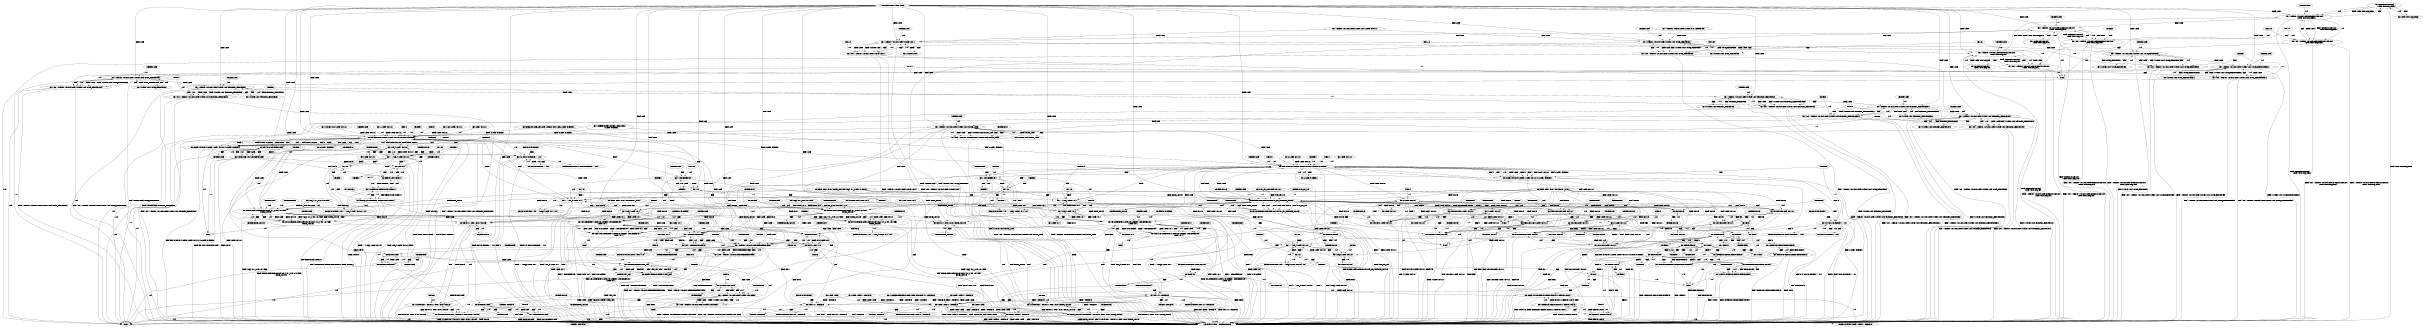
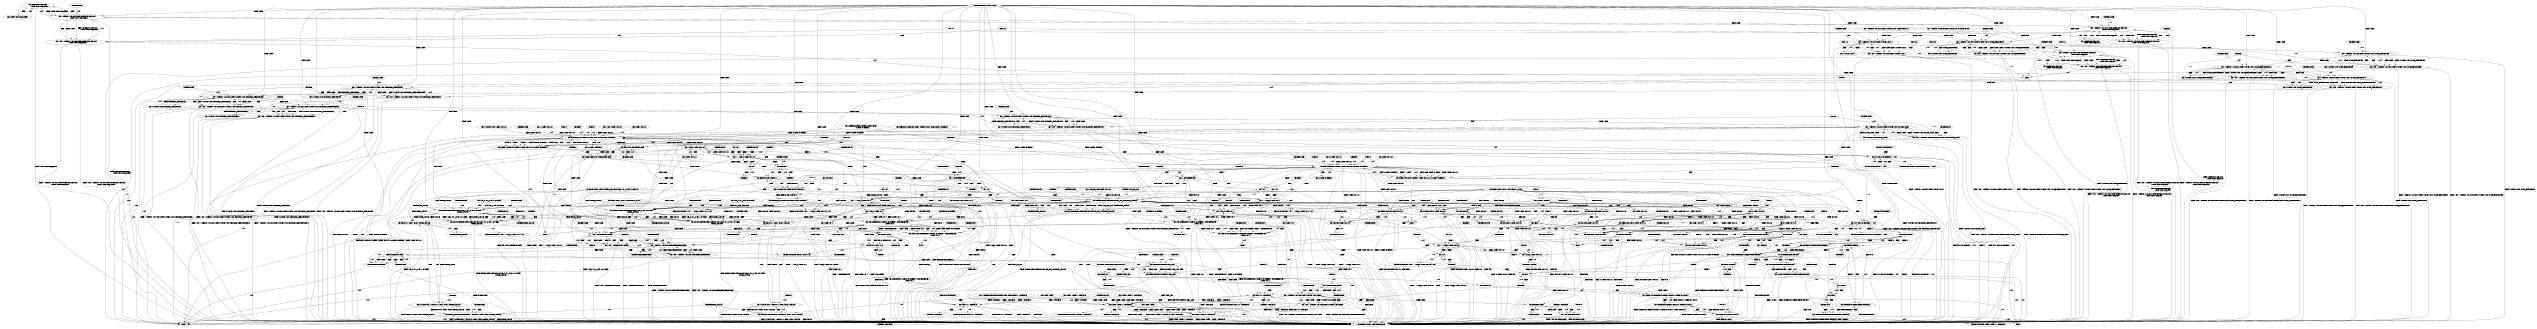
(370, 195) -> (813, 181)
(392, 255) -> (395, 255)
(1655, 255) -> (1789, 255)
(1730, 260) -> (1821, 279)
(665, 269) -> (1182, 269)
(1457, 323) -> none
